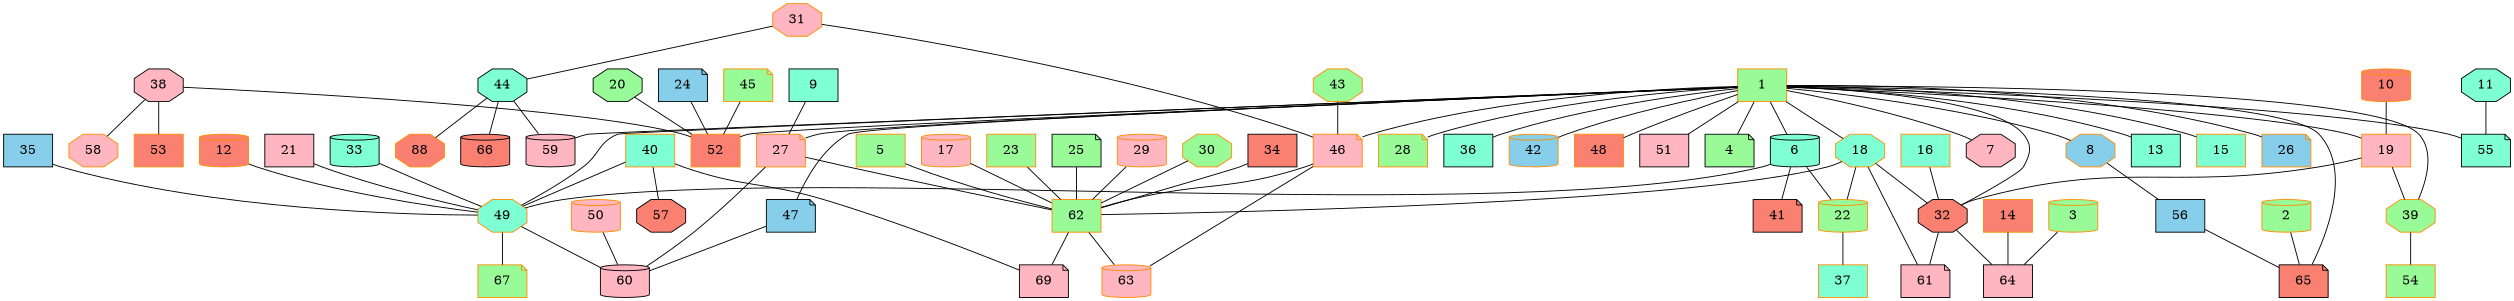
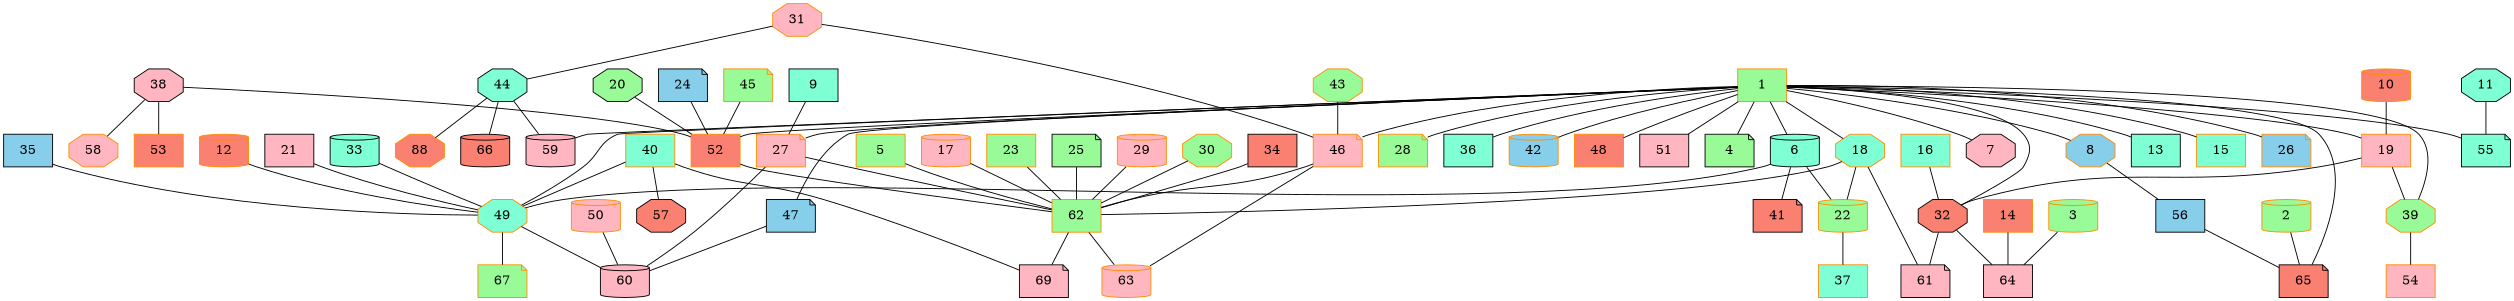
(1901, 183) -> none
none -> (927, 195)
(2411, 281) -> (2411, 281)
